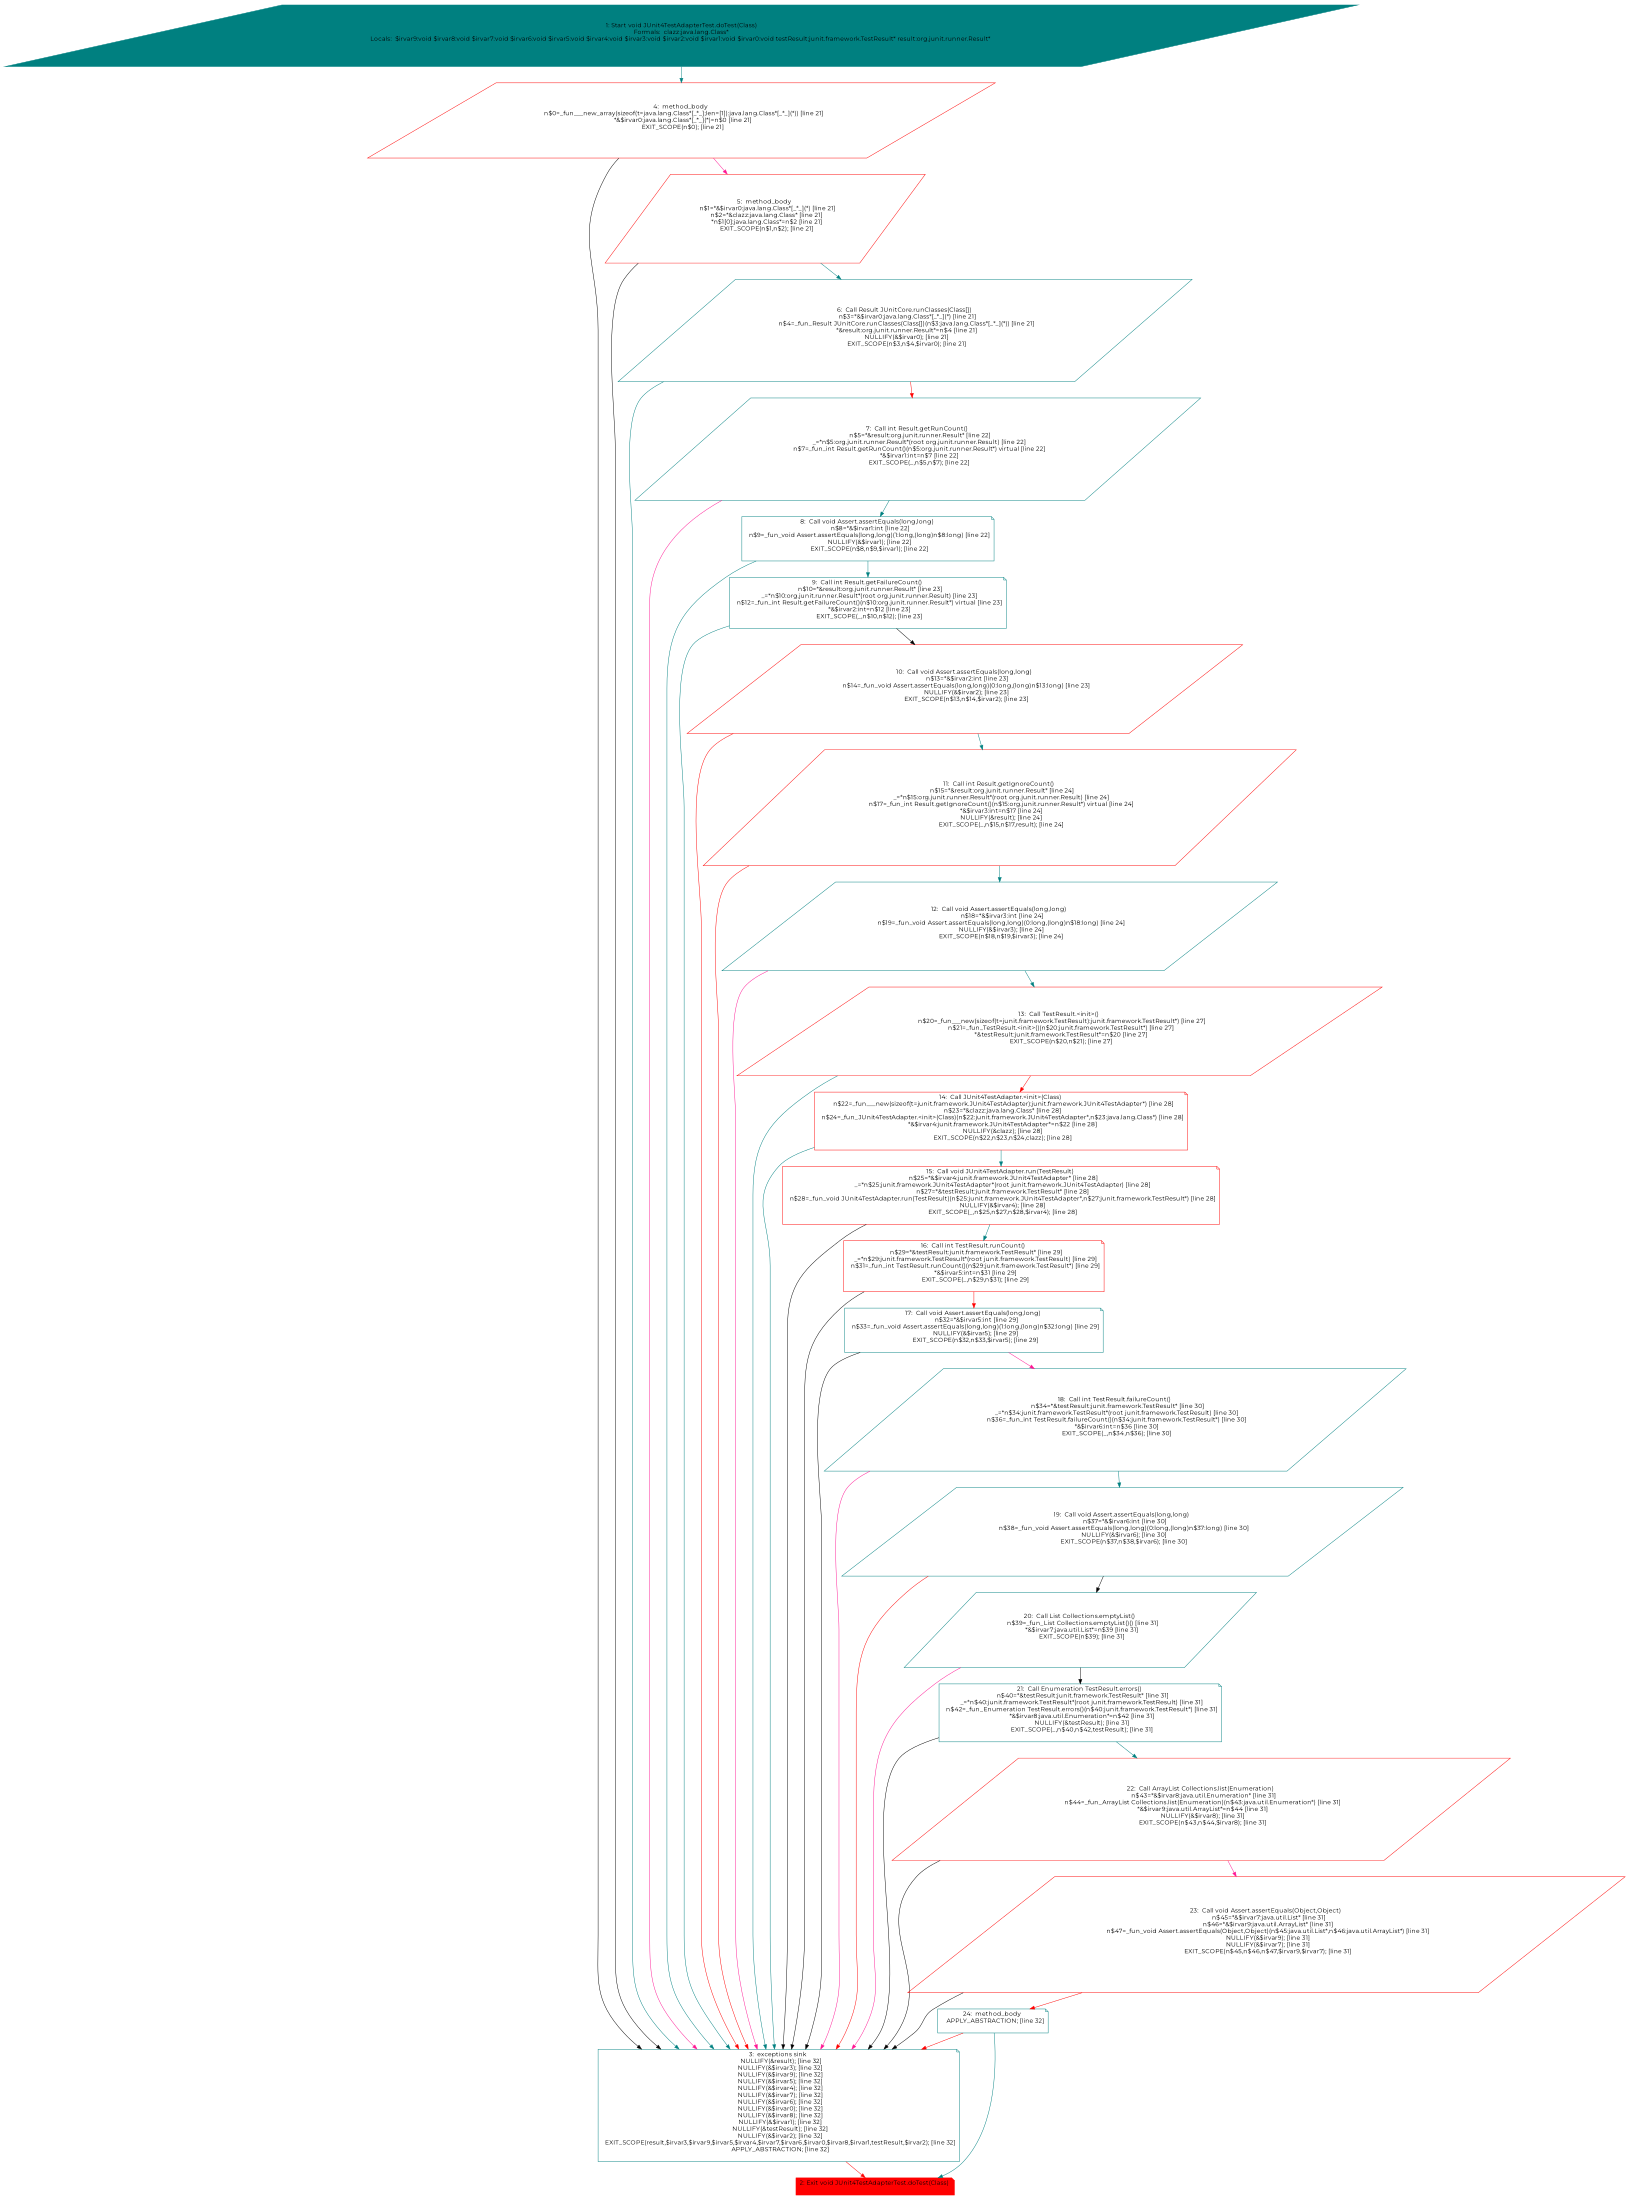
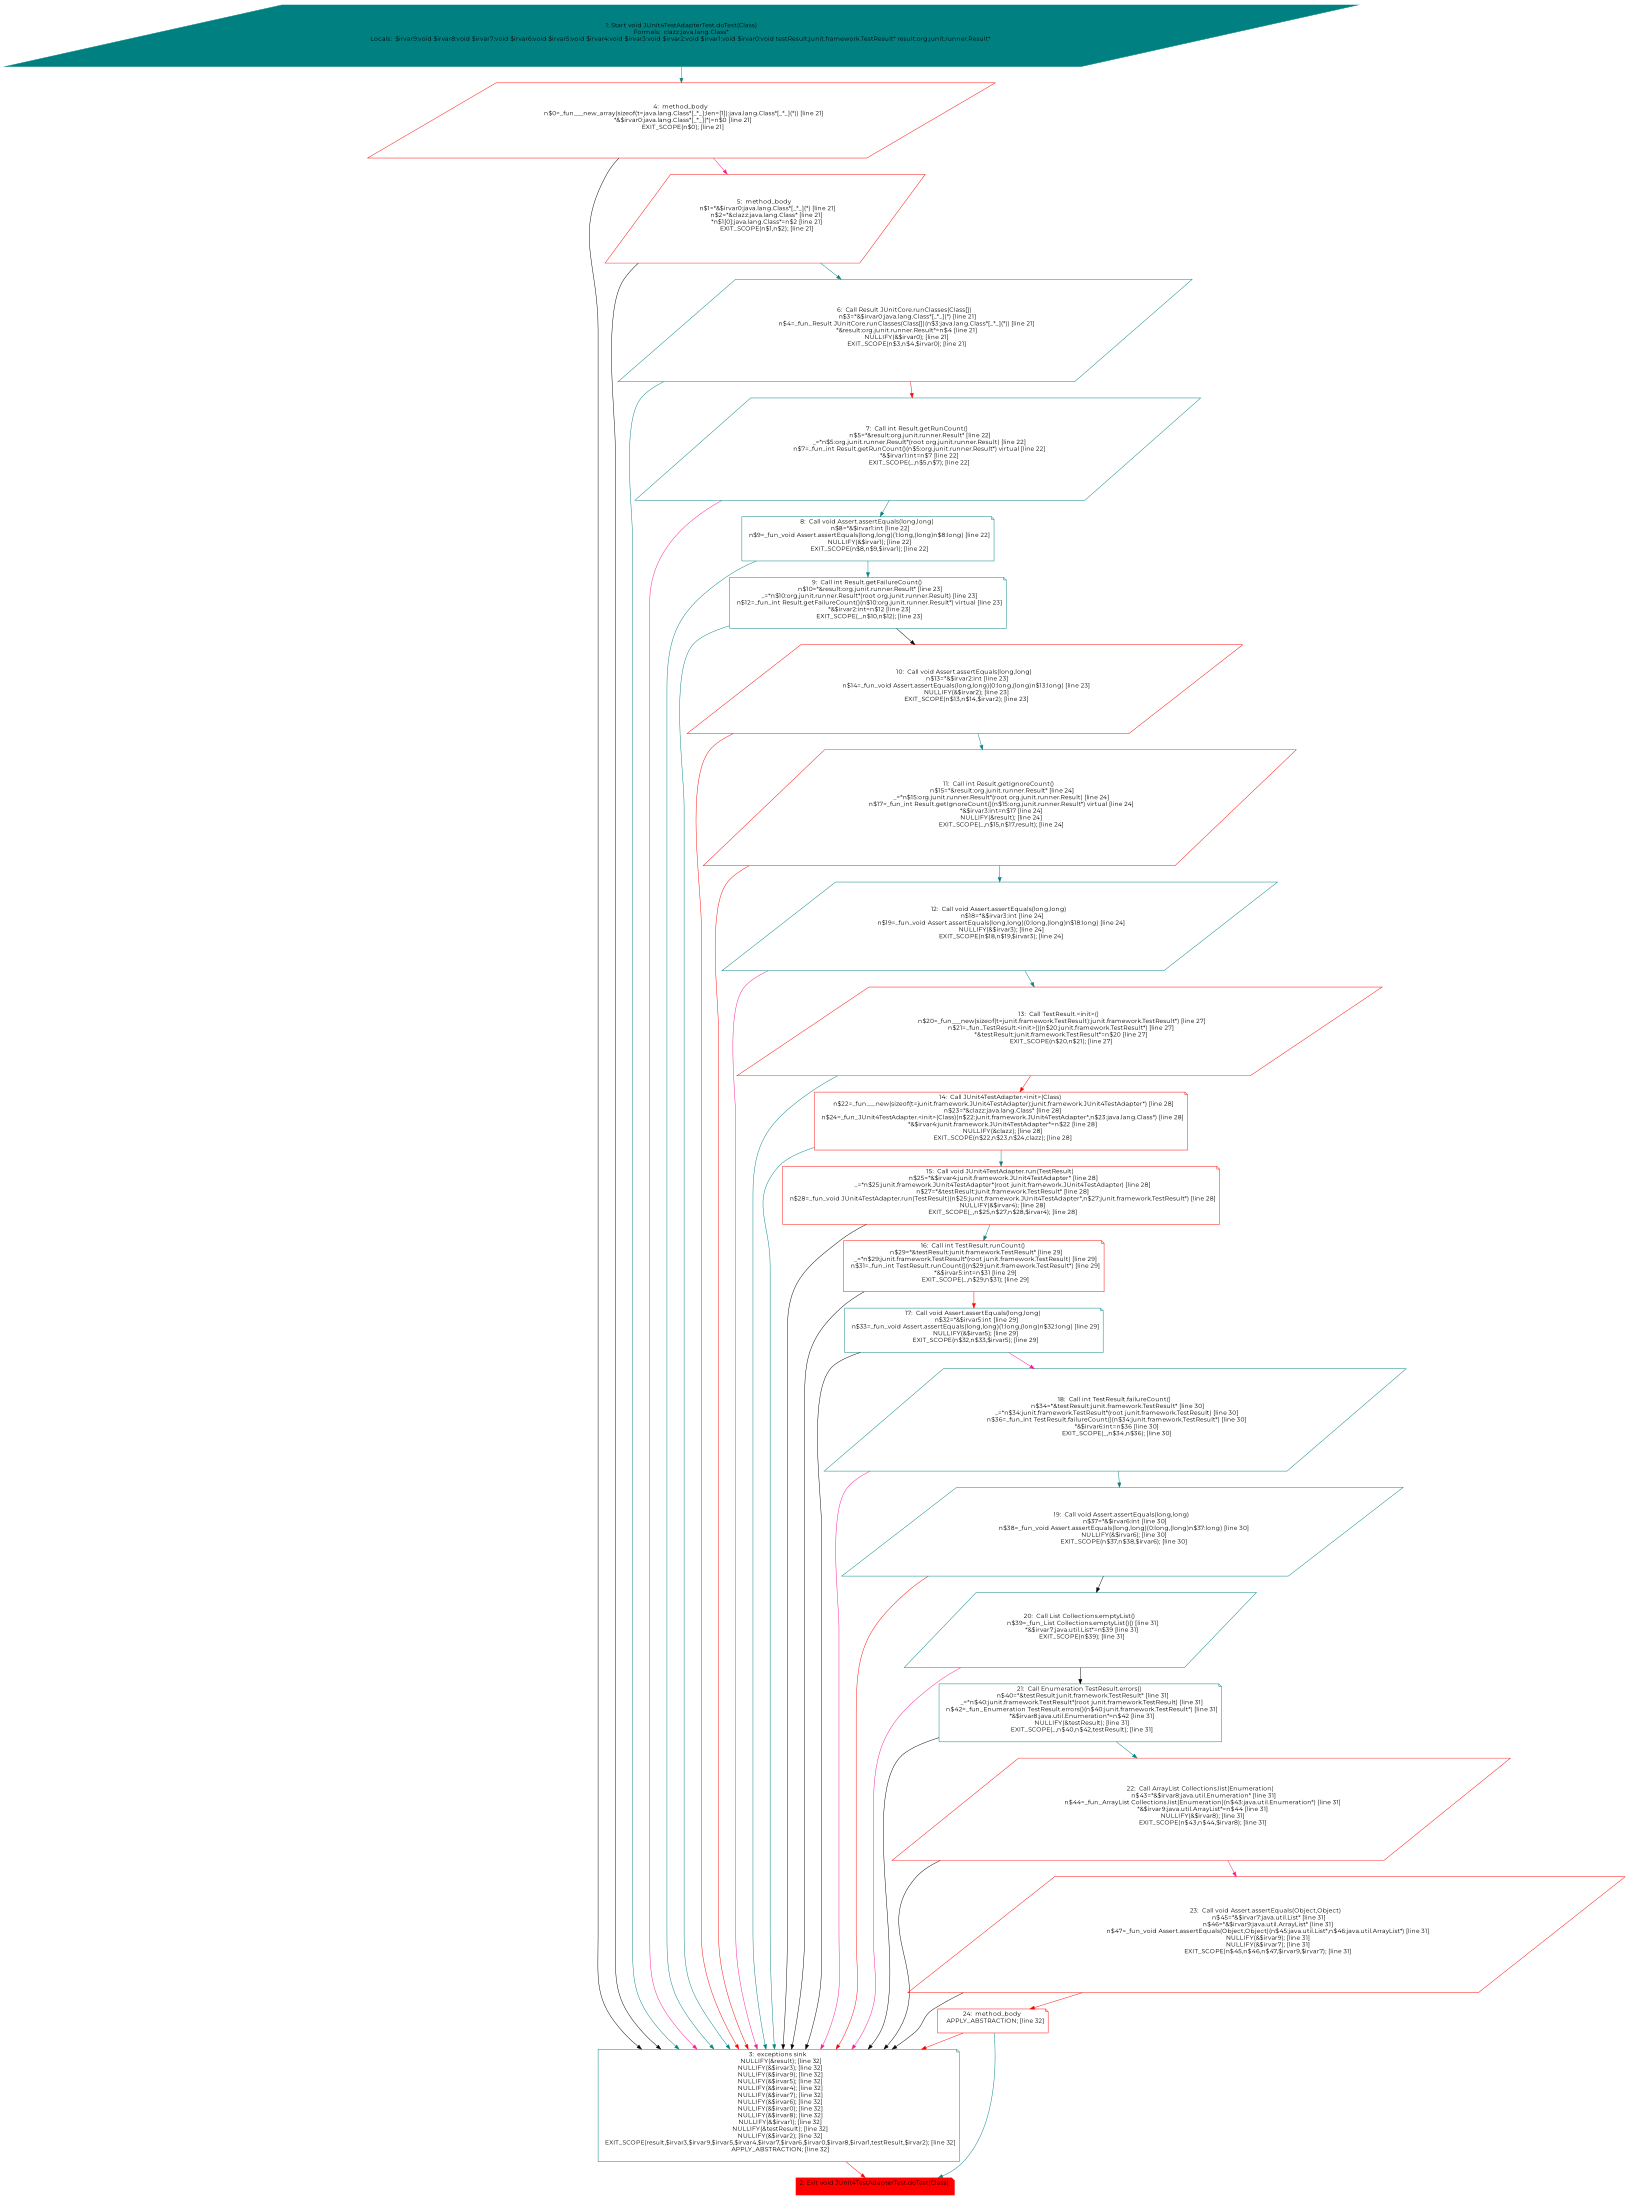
(993, 2021) -> (993, 2021)
